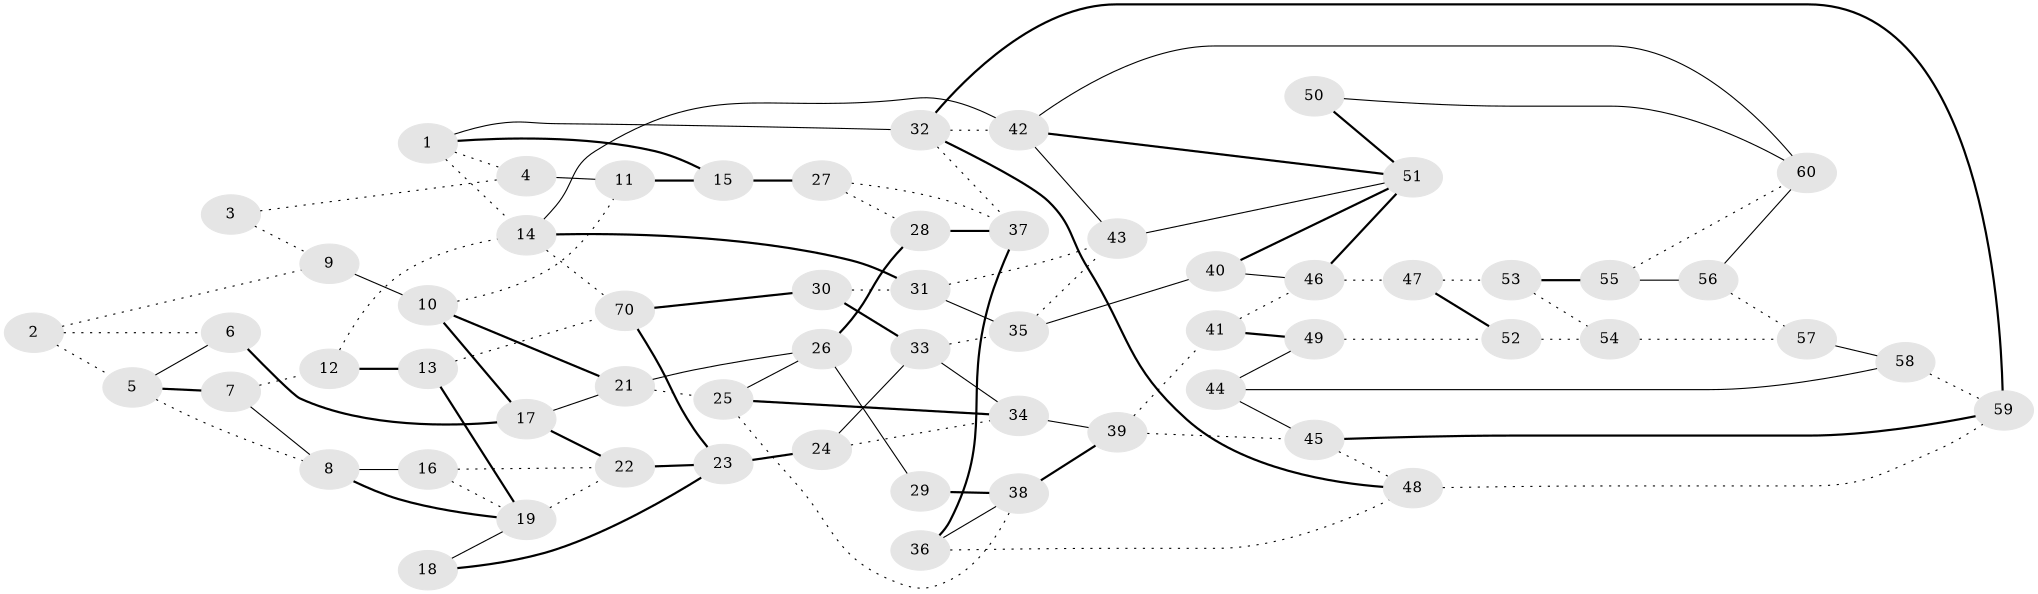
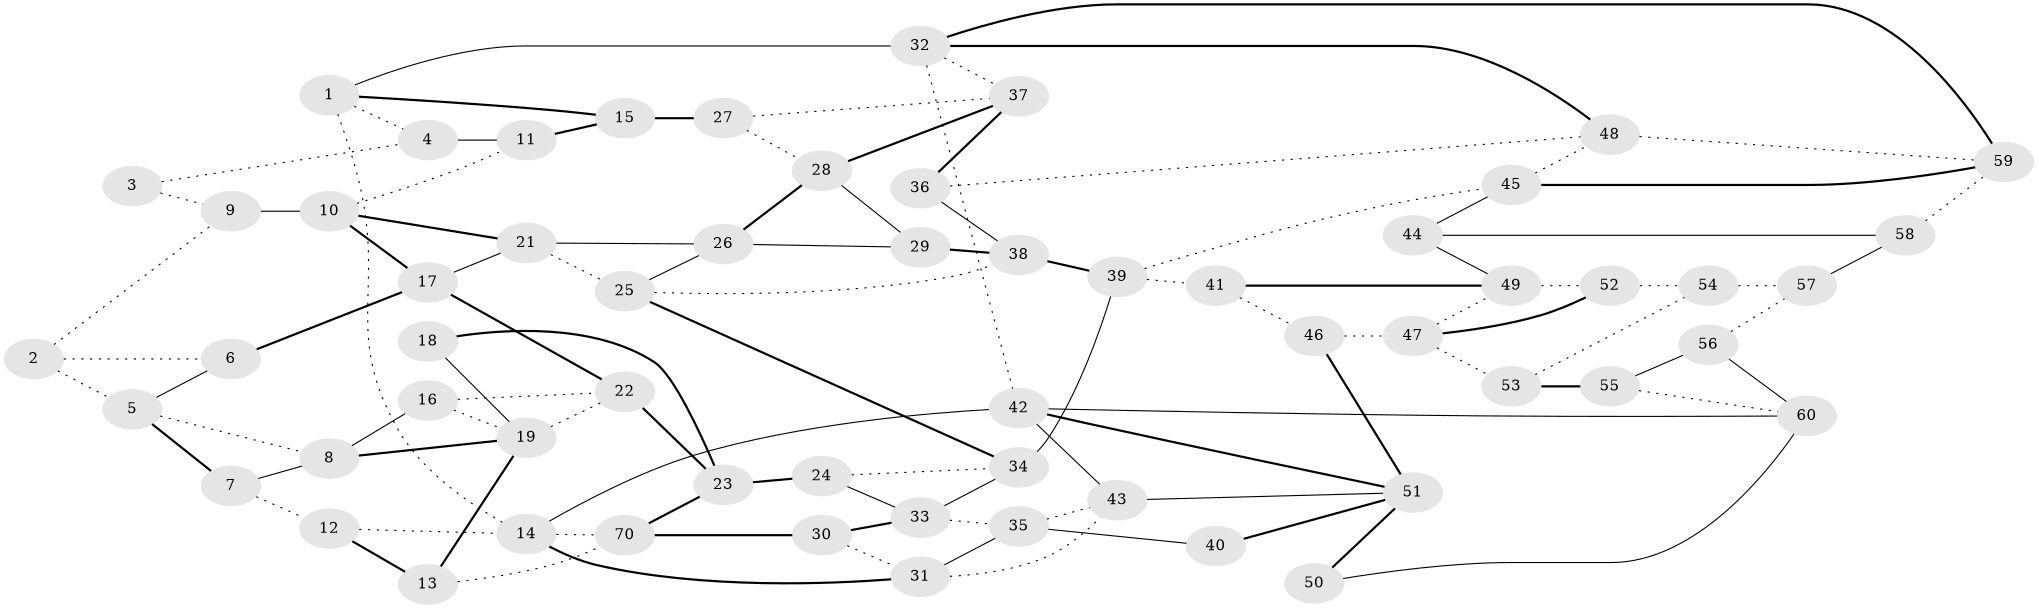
none -> (871, 209)
(1265, 276) -> none
none -> (1462, 311)
